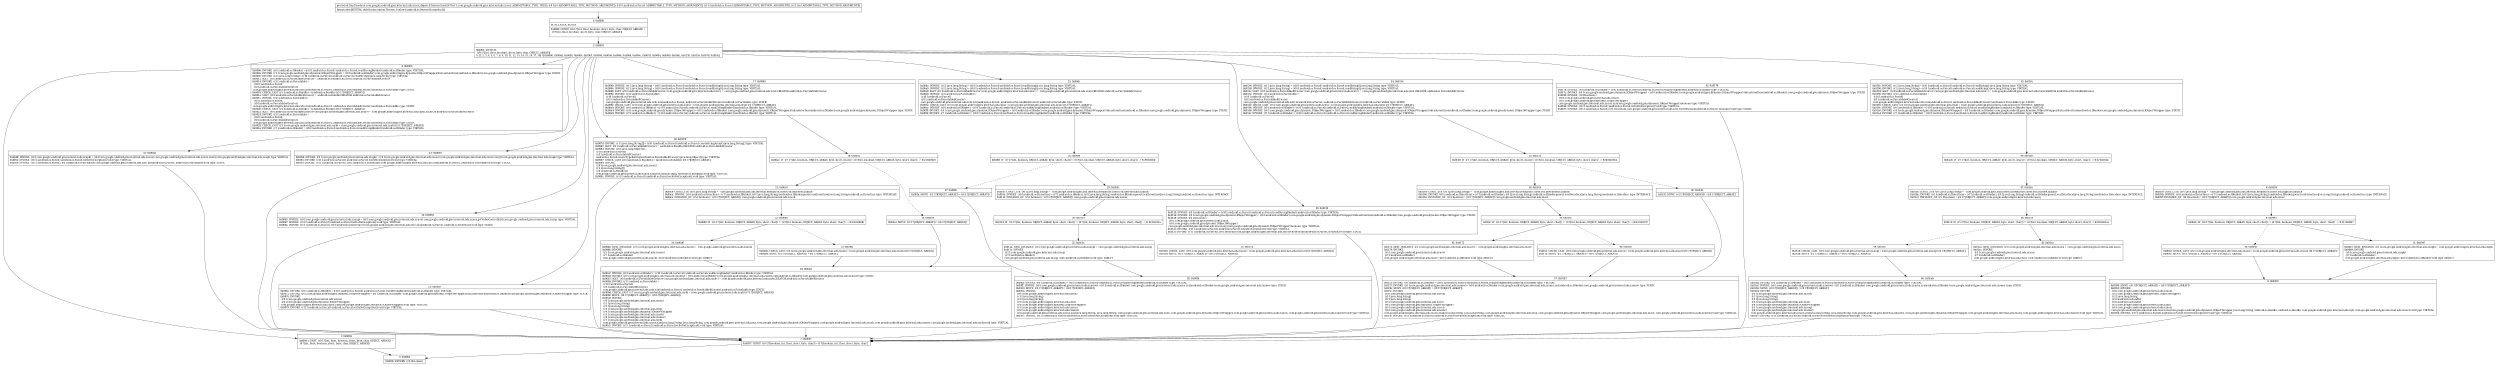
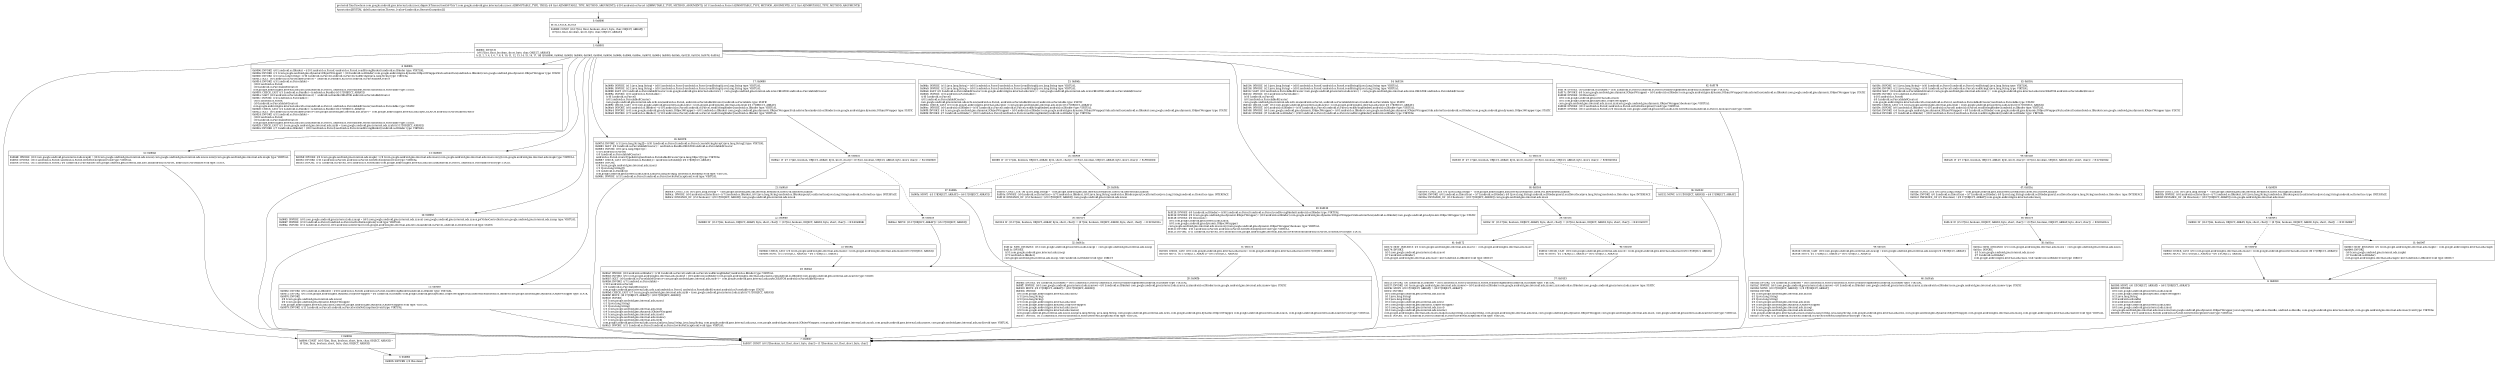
(659, 68) -> none
(678, 250) -> none
